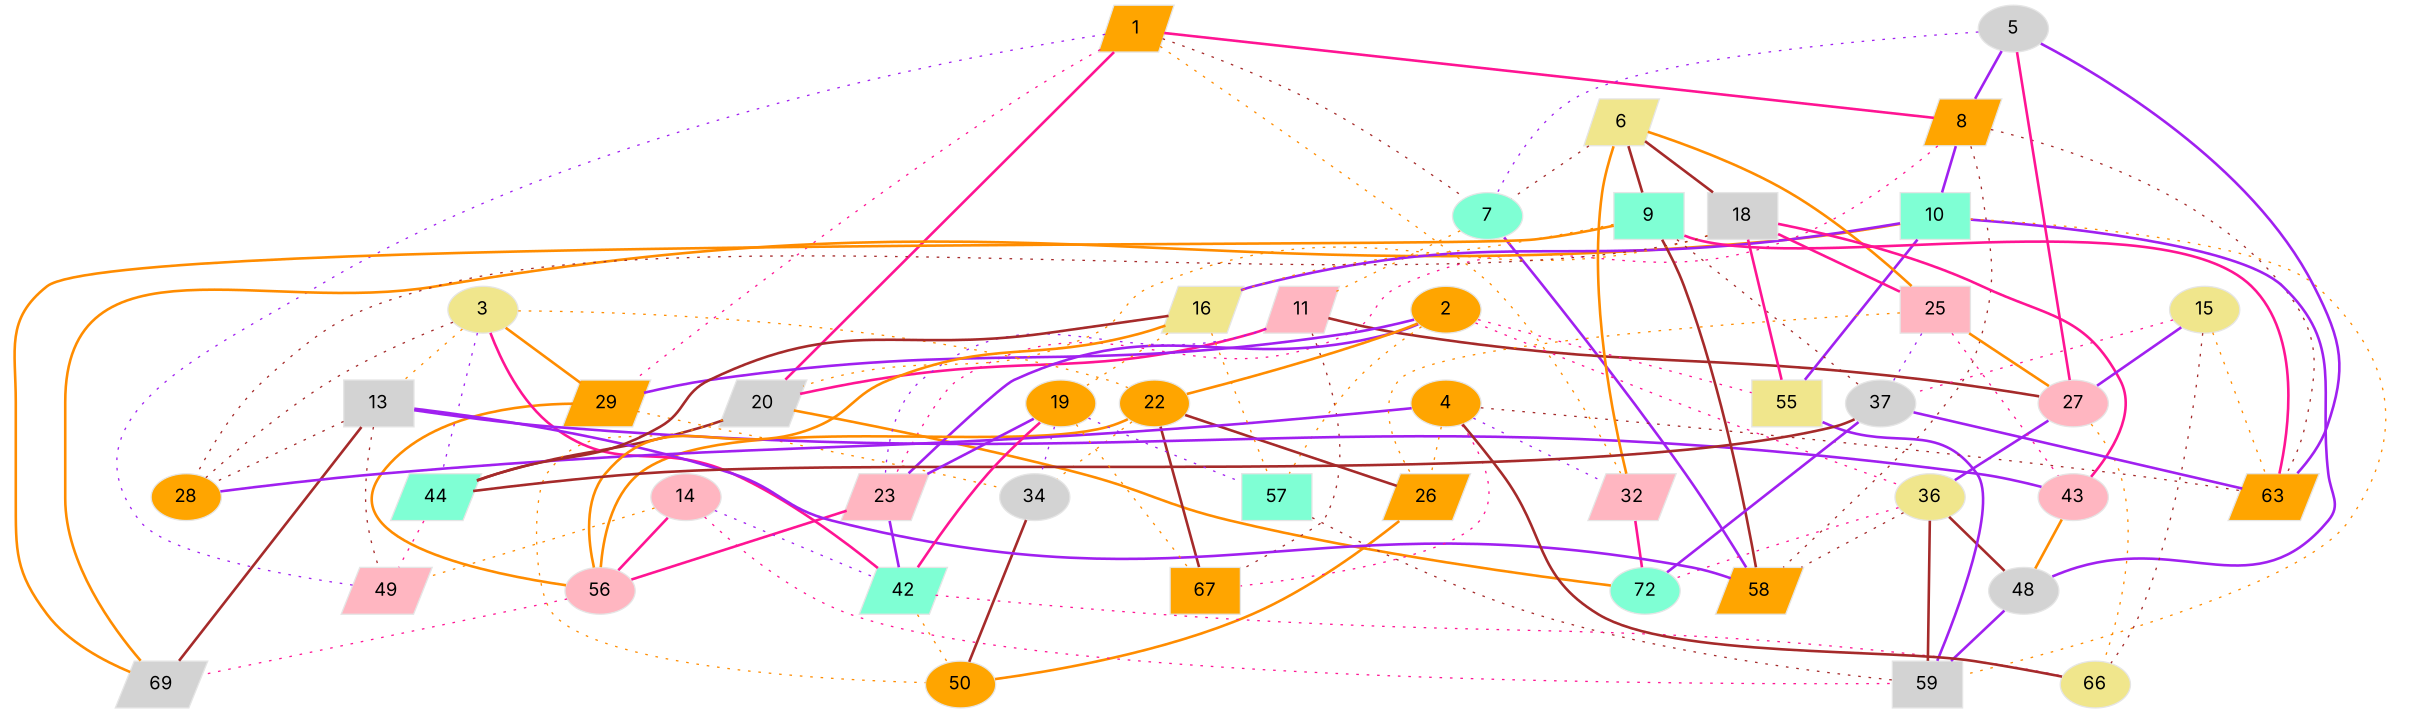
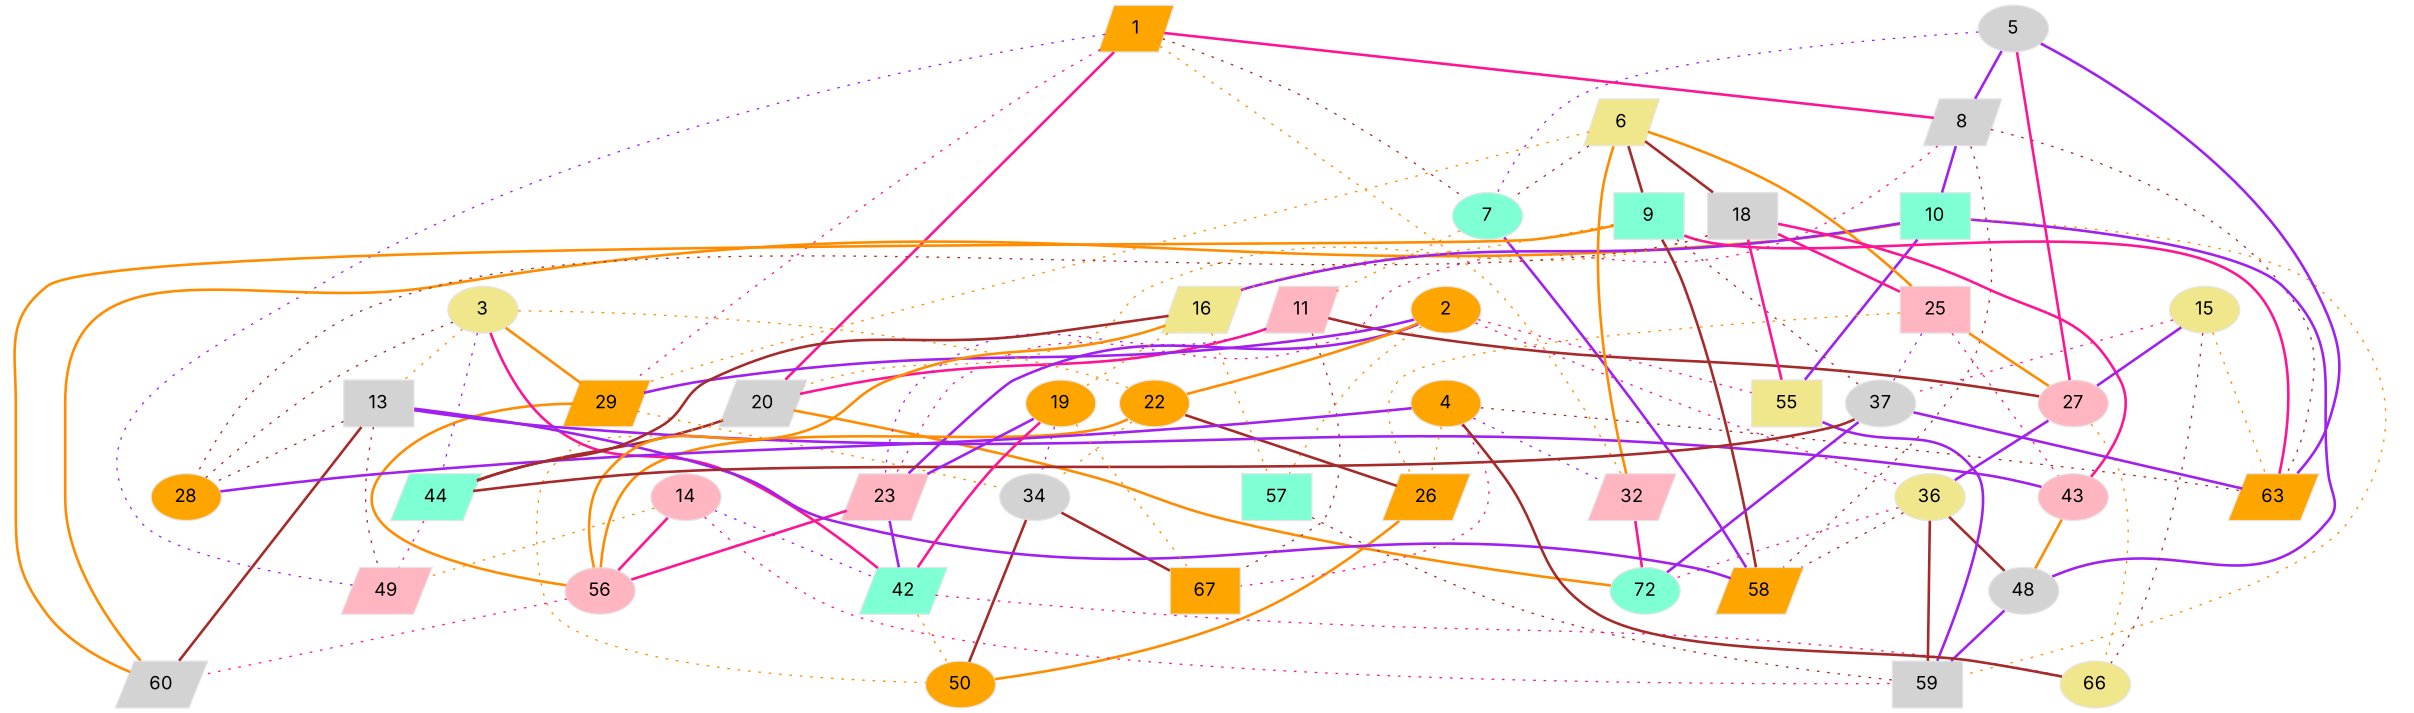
(1963, 122) -> (1963, 122)
none -> (1188, 235)
(1180, 457) -> none
(1180, 497) -> (1116, 542)
(162, 685) -> (162, 685)
